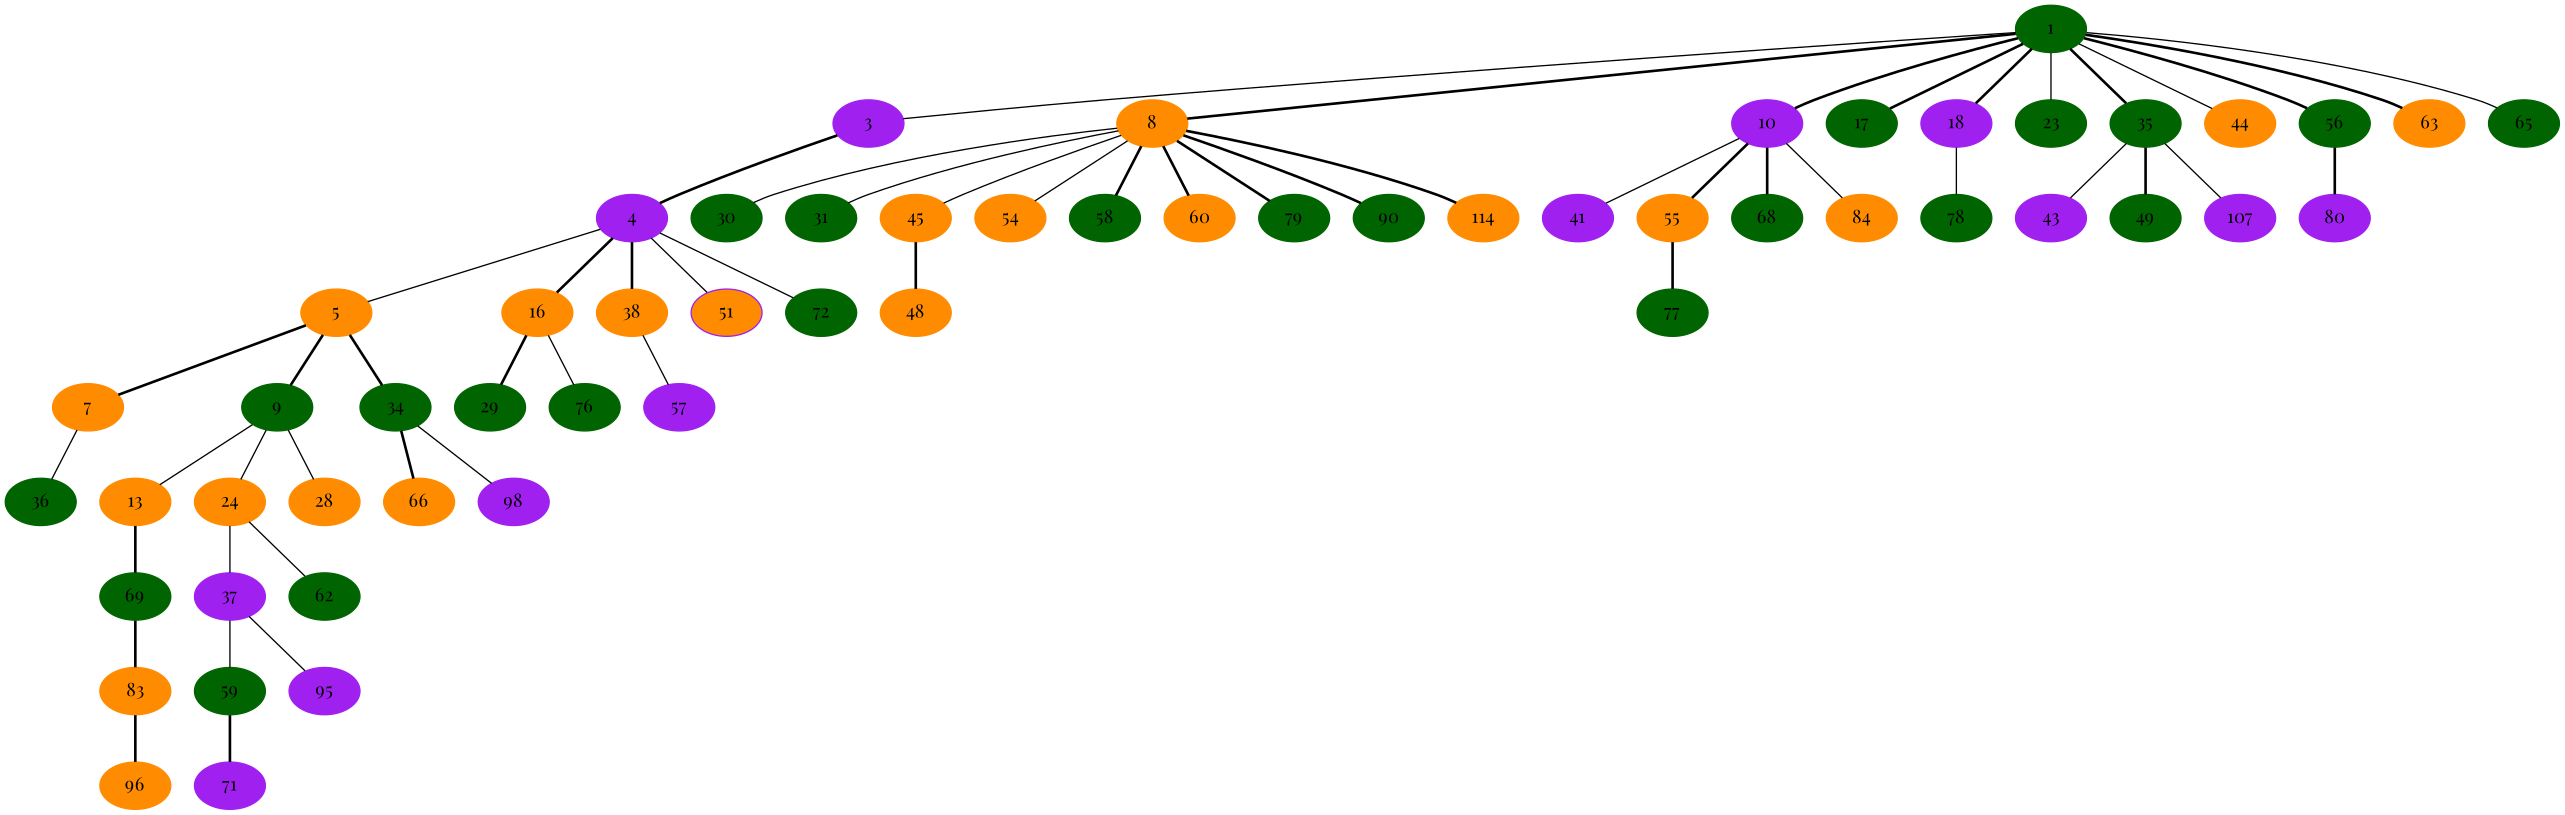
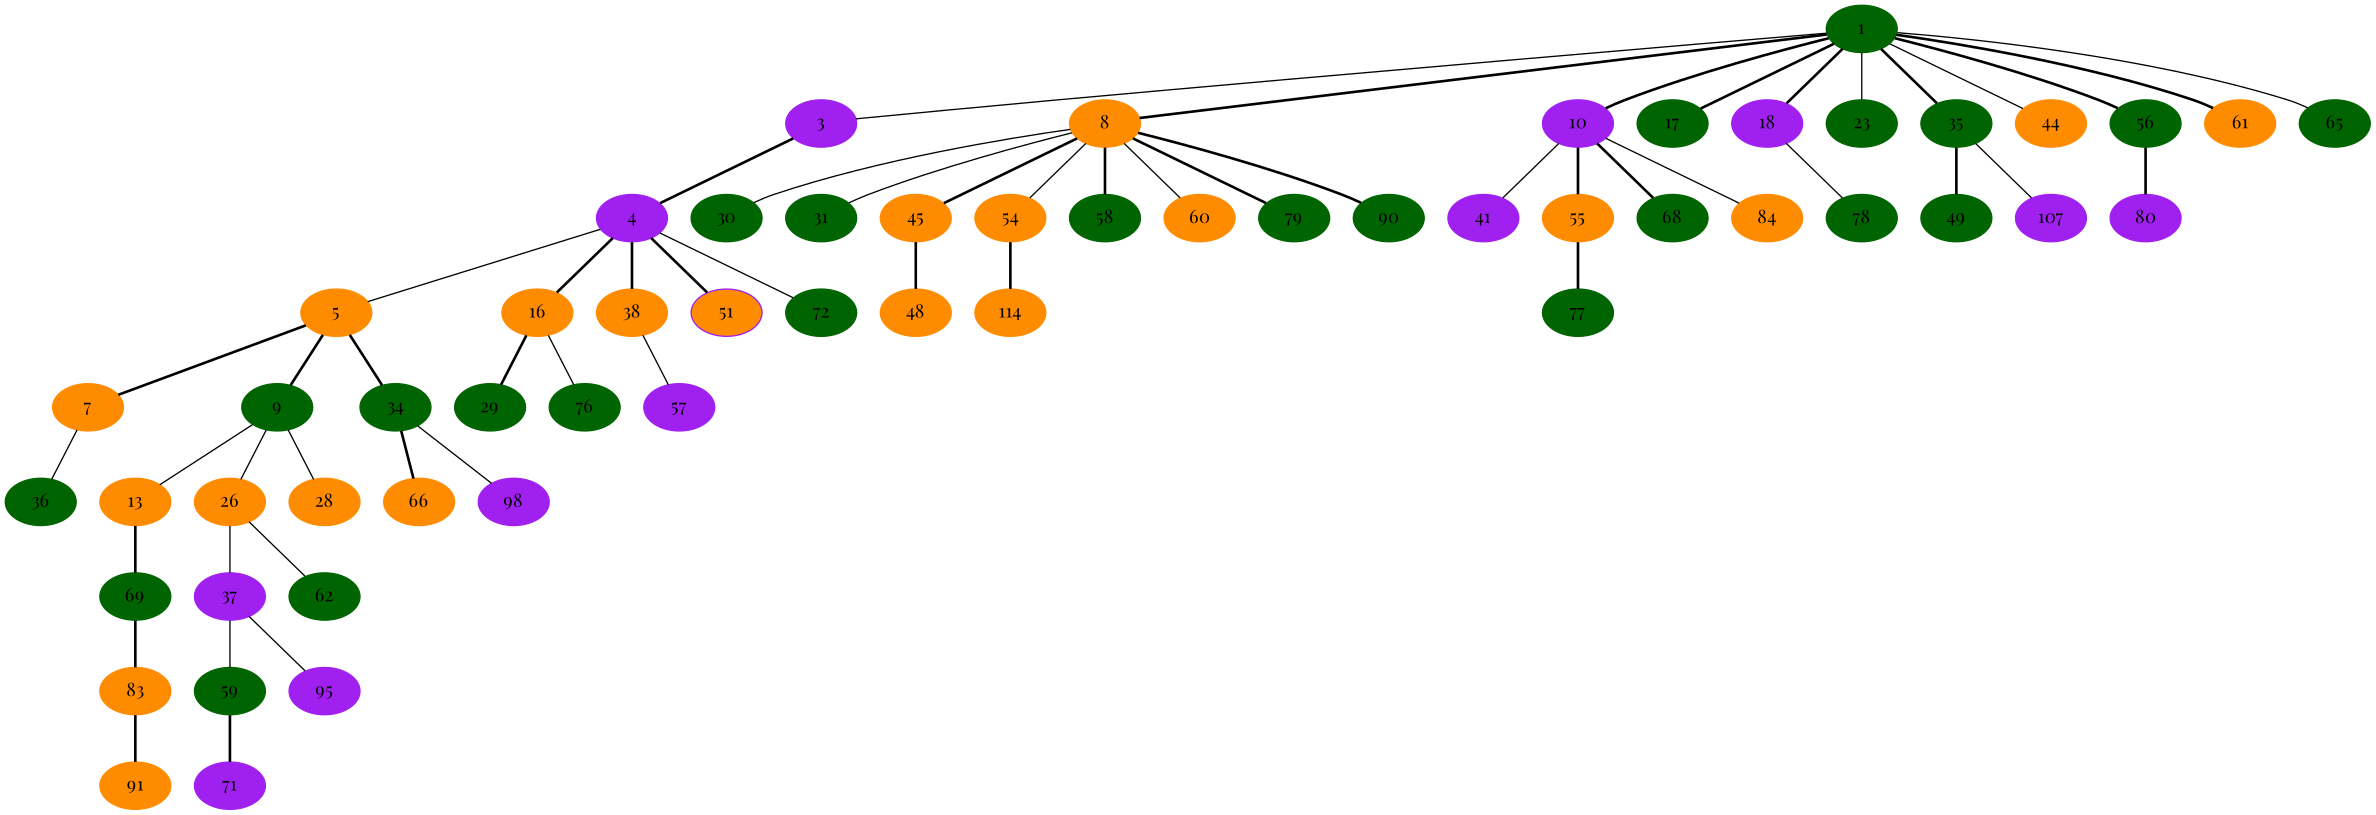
(2429, 124) -> (2240, 124)
(1323, 161) -> (1010, 266)
(1032, 167) -> (1010, 171)
(1176, 171) -> (1152, 171)
(2051, 218) -> none
(679, 265) -> (679, 265)
(230, 502) -> (230, 502)
(135, 786) -> (135, 786)
